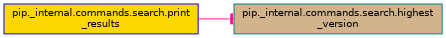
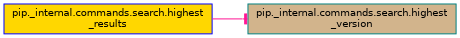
(101, 19) -> (108, 19)
